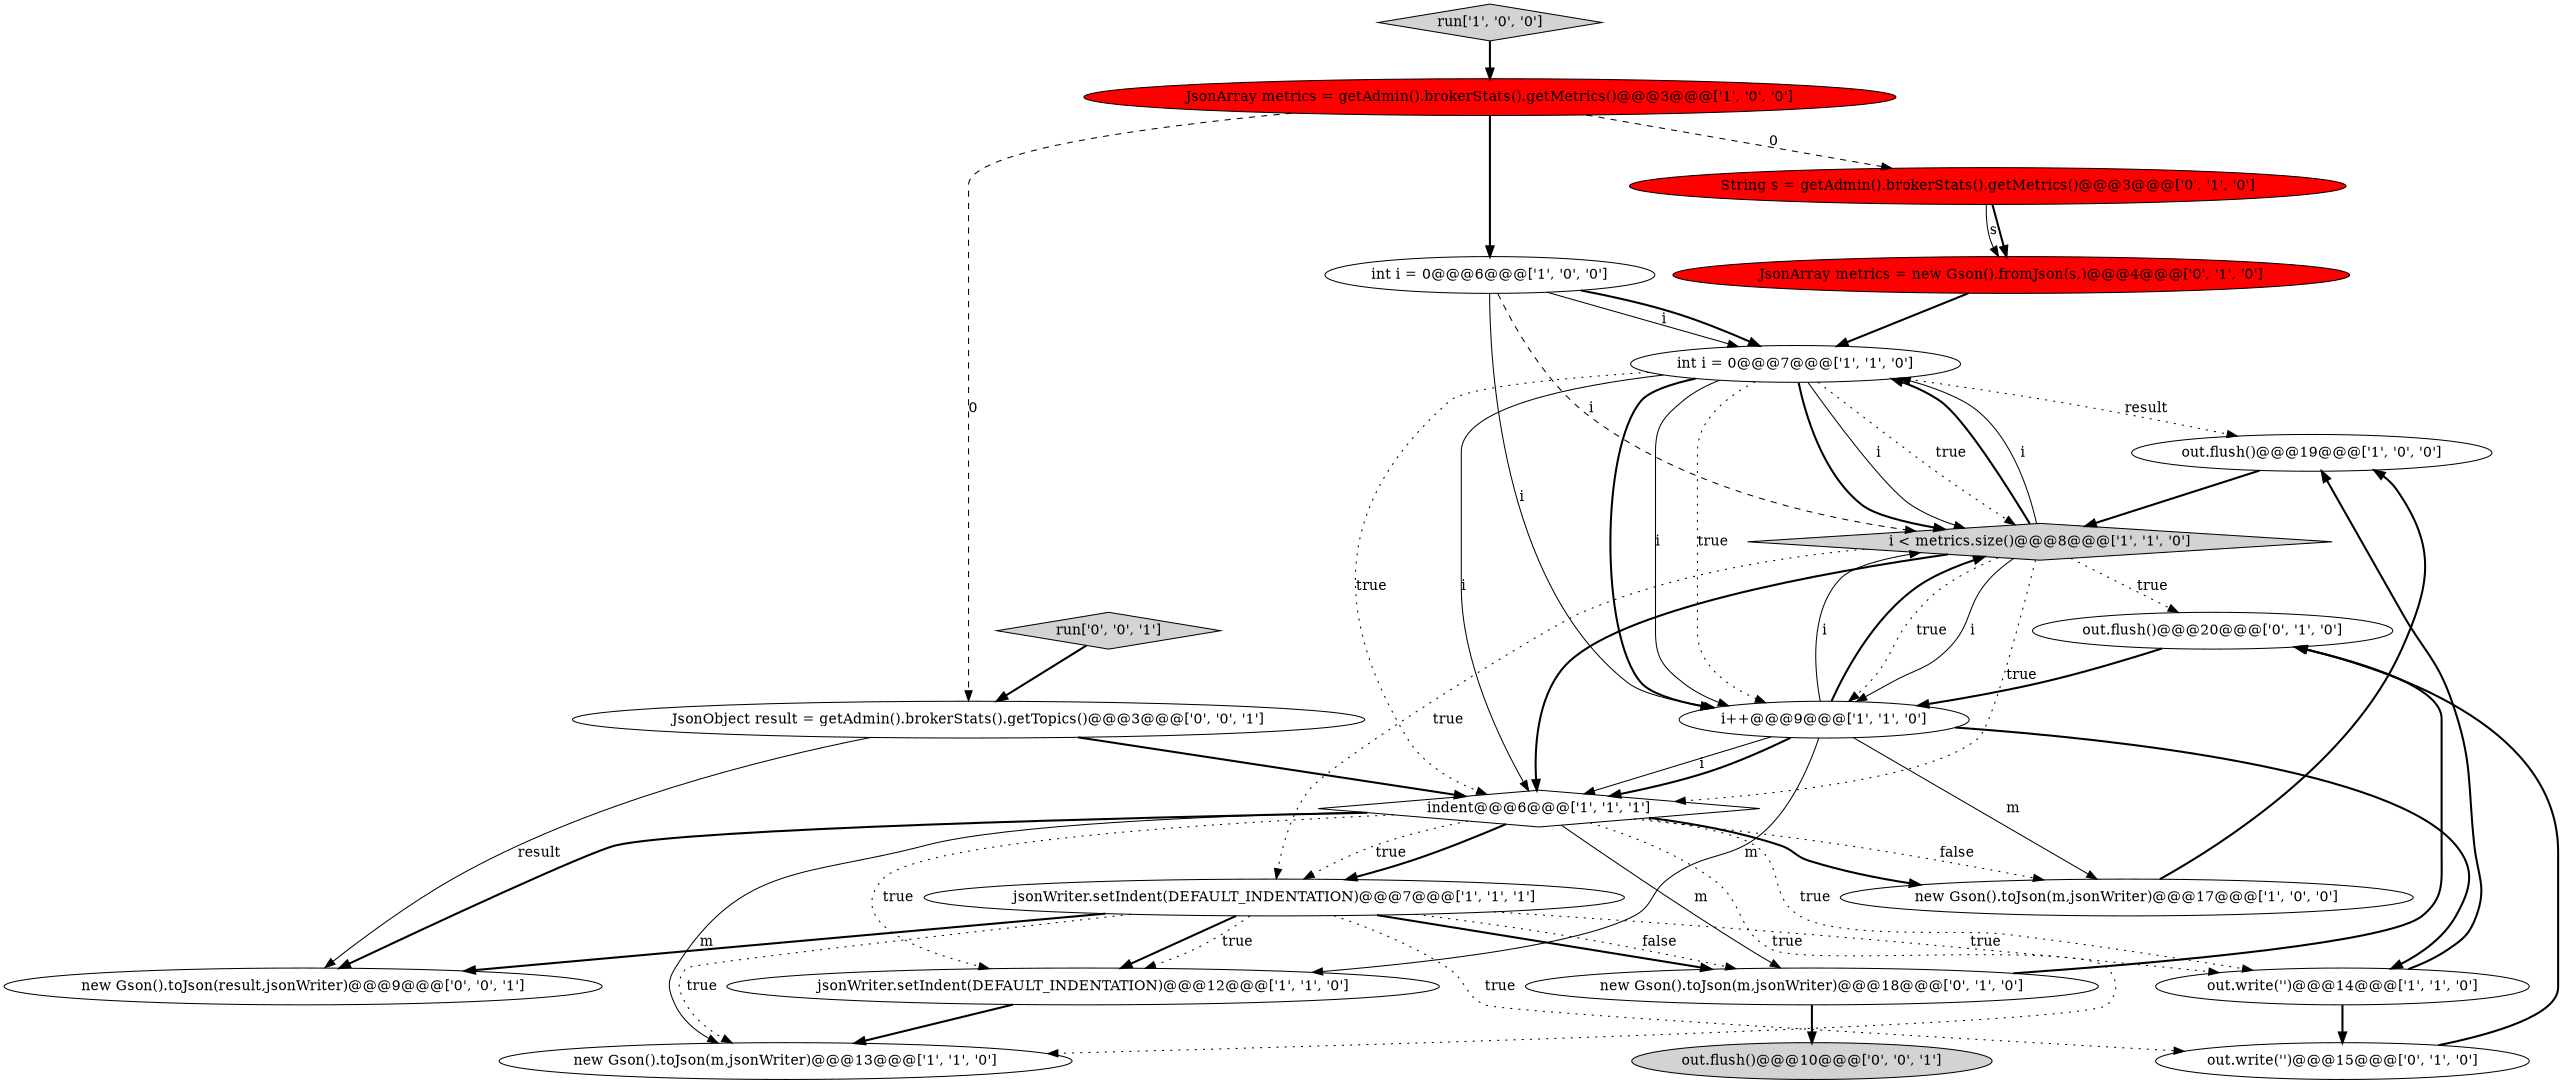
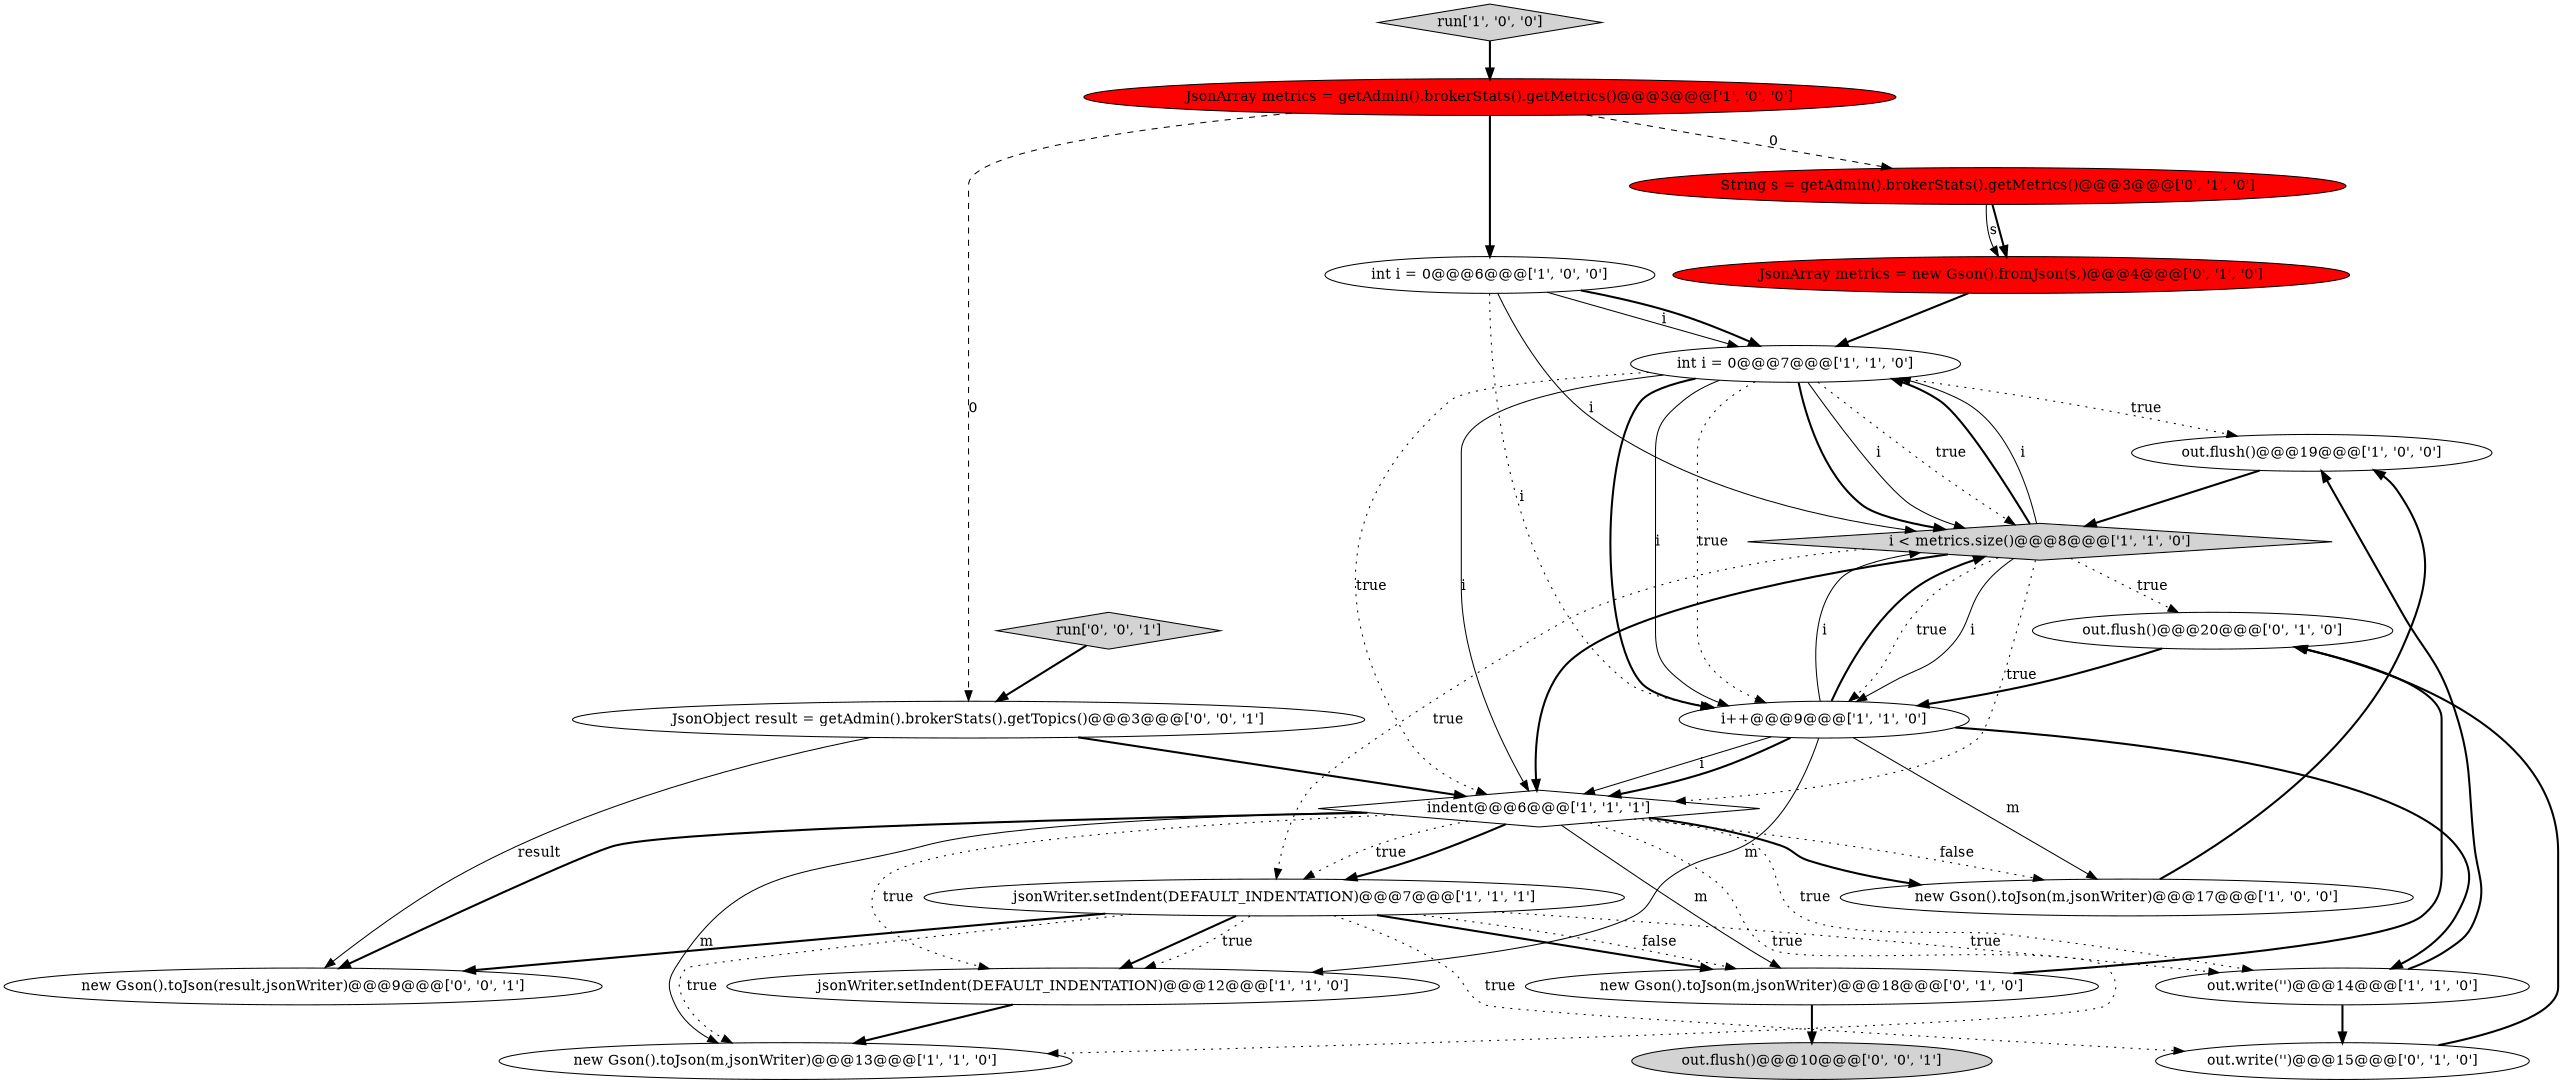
(2147, 408) -> (2147, 408)
(1669, 463) -> (1669, 463)
(1532, 542) -> (1532, 542)
